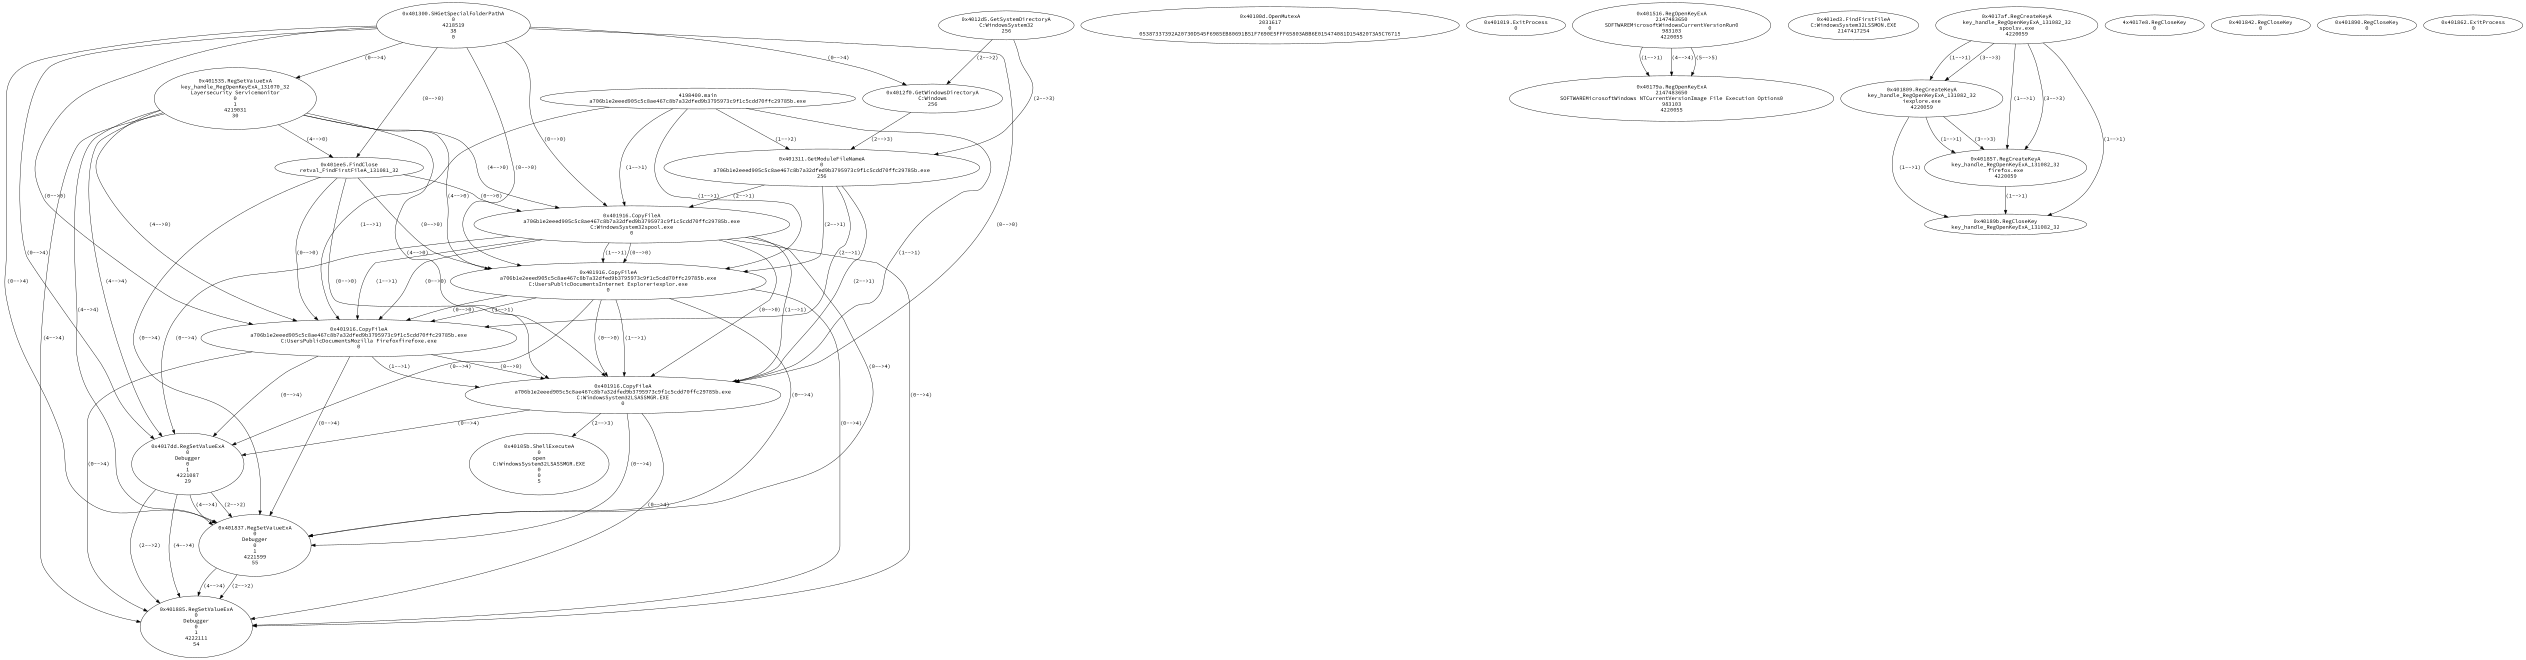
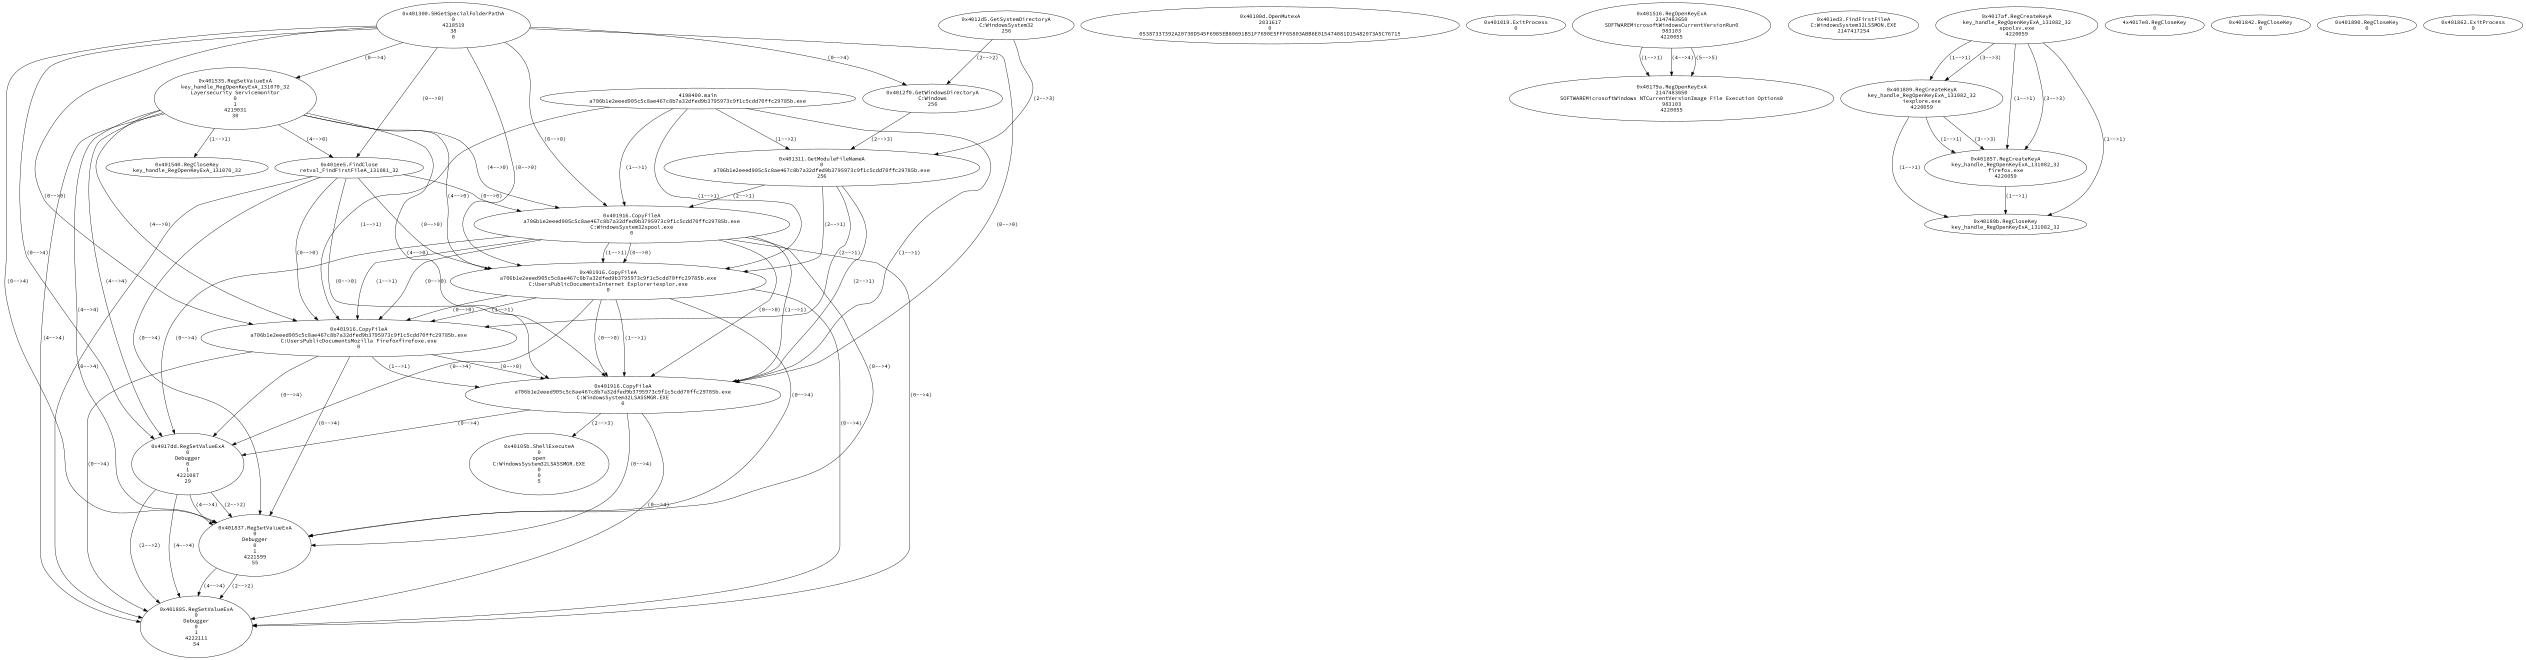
none -> (187, 168)
none -> (81, 358)
